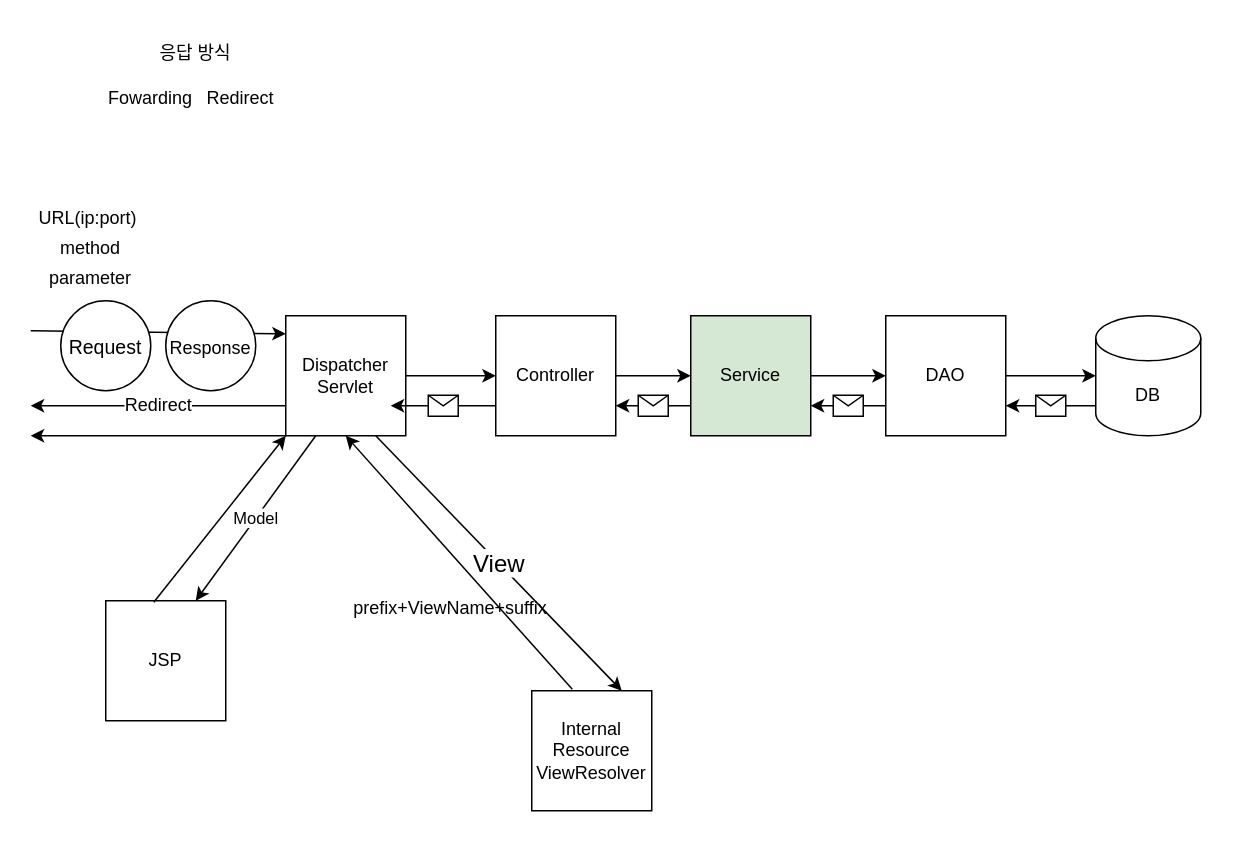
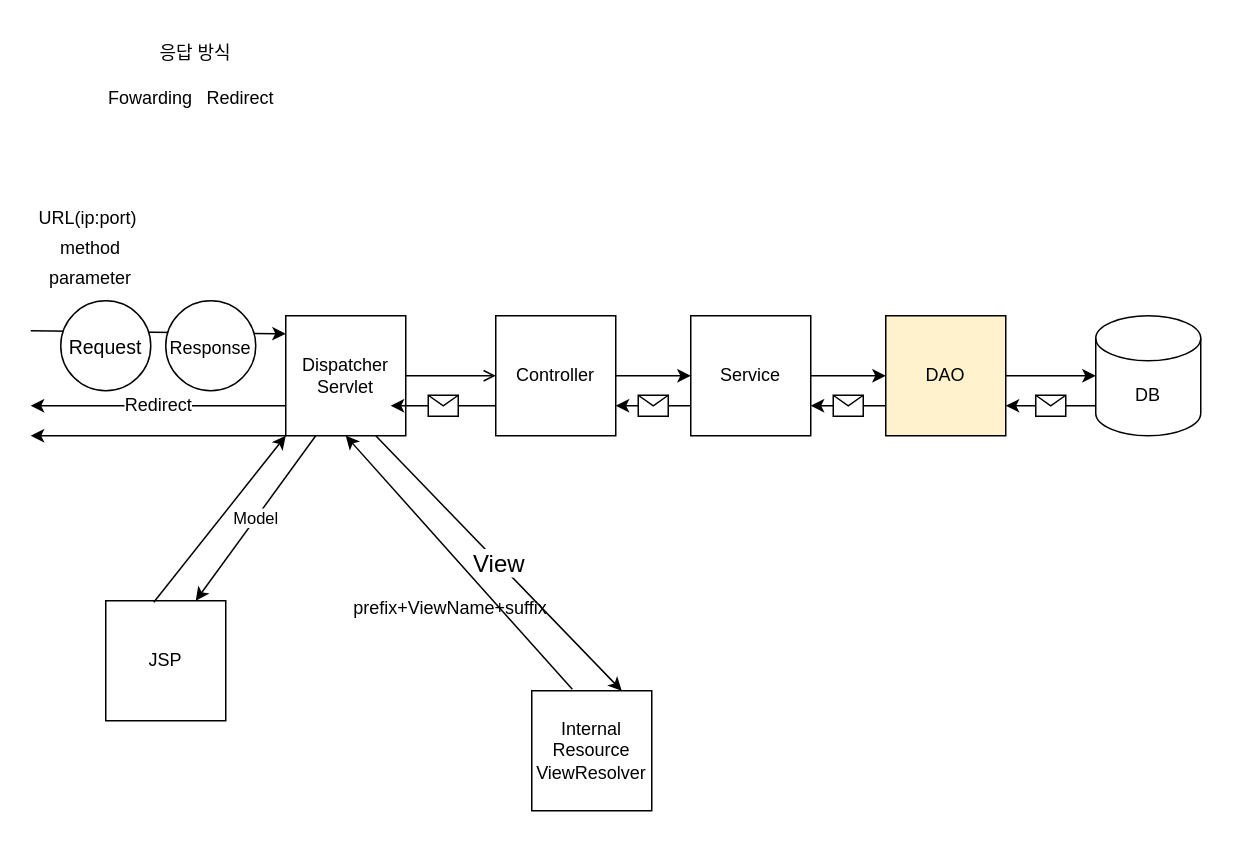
(484, 376) -> (486, 376)
(751, 376) -> (751, 376)
(946, 376) -> (946, 376)
